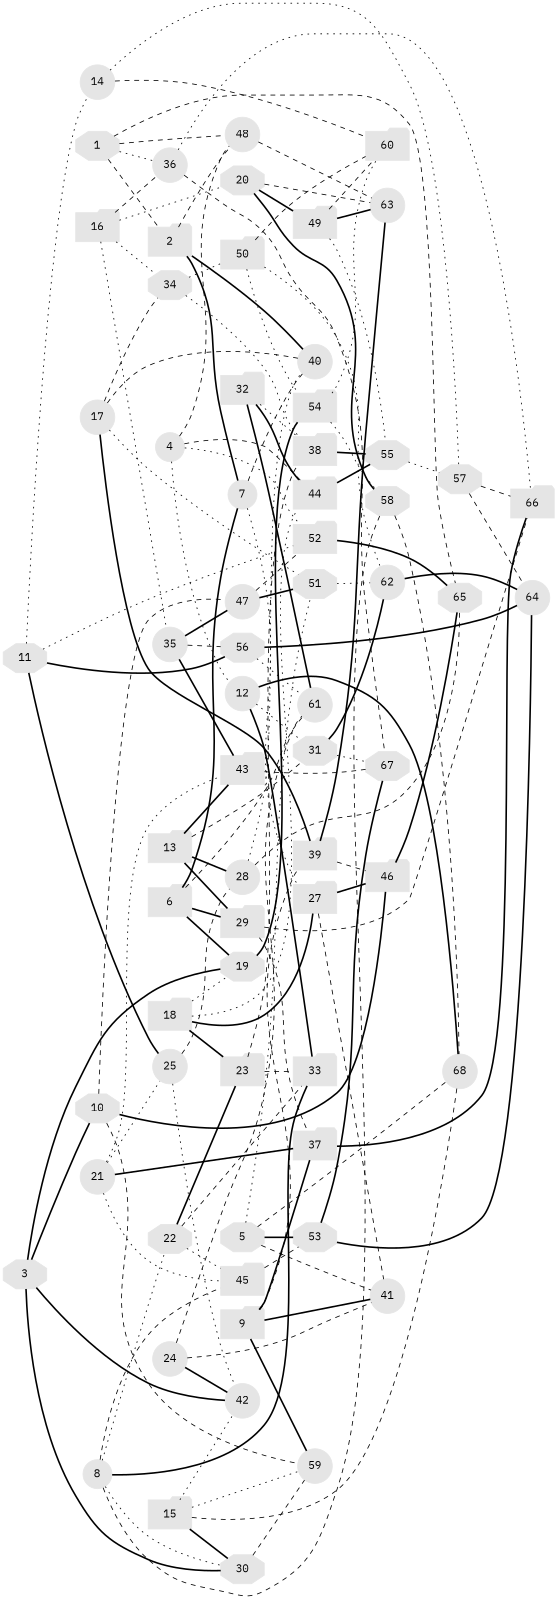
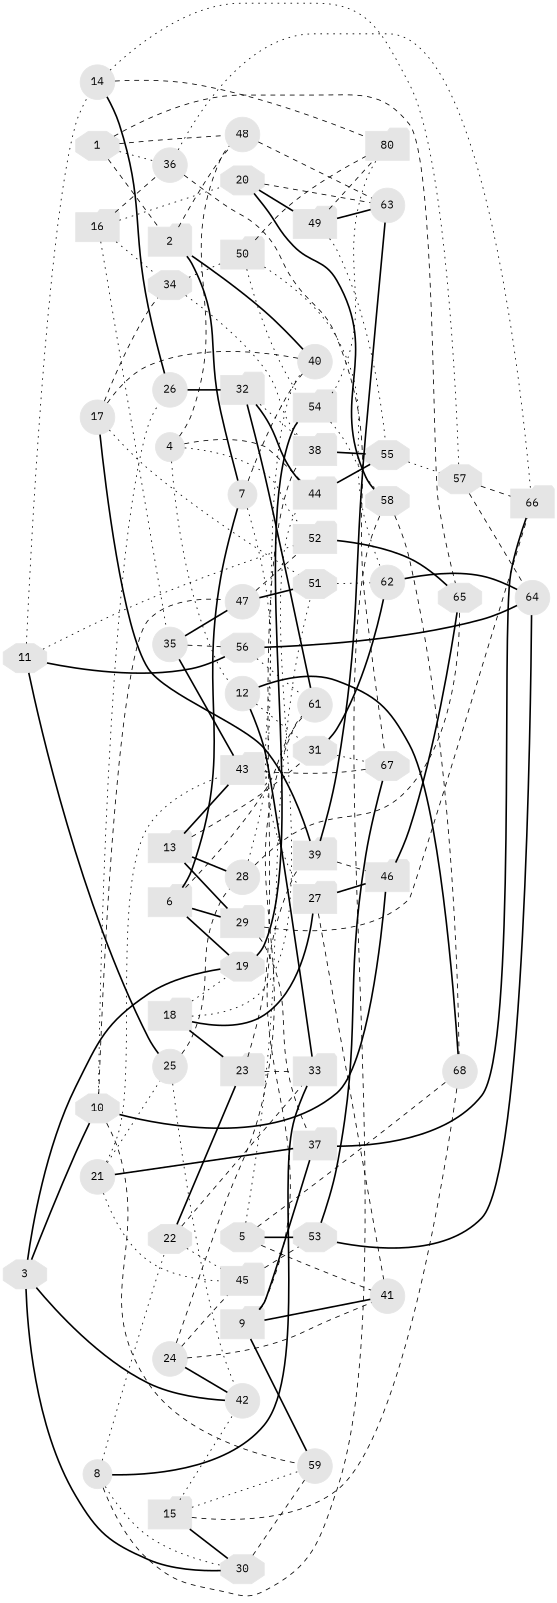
(387, 146) -> (387, 146)
none -> (170, 390)
(144, 1341) -> (204, 1321)
